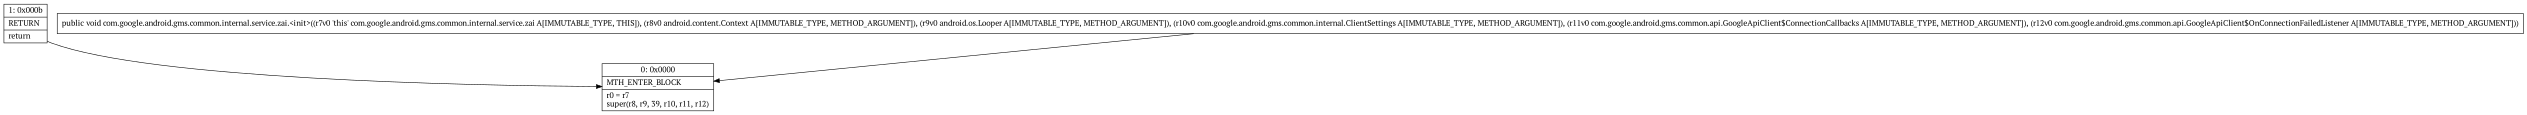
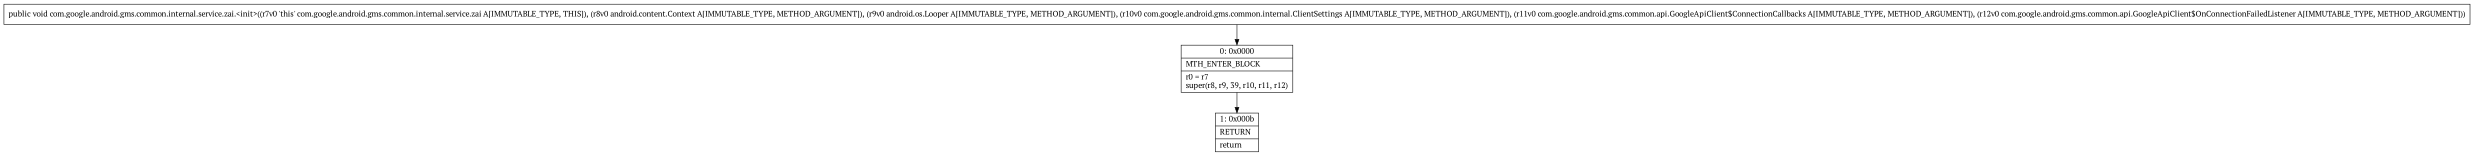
(320, 78) -> (1237, 100)
